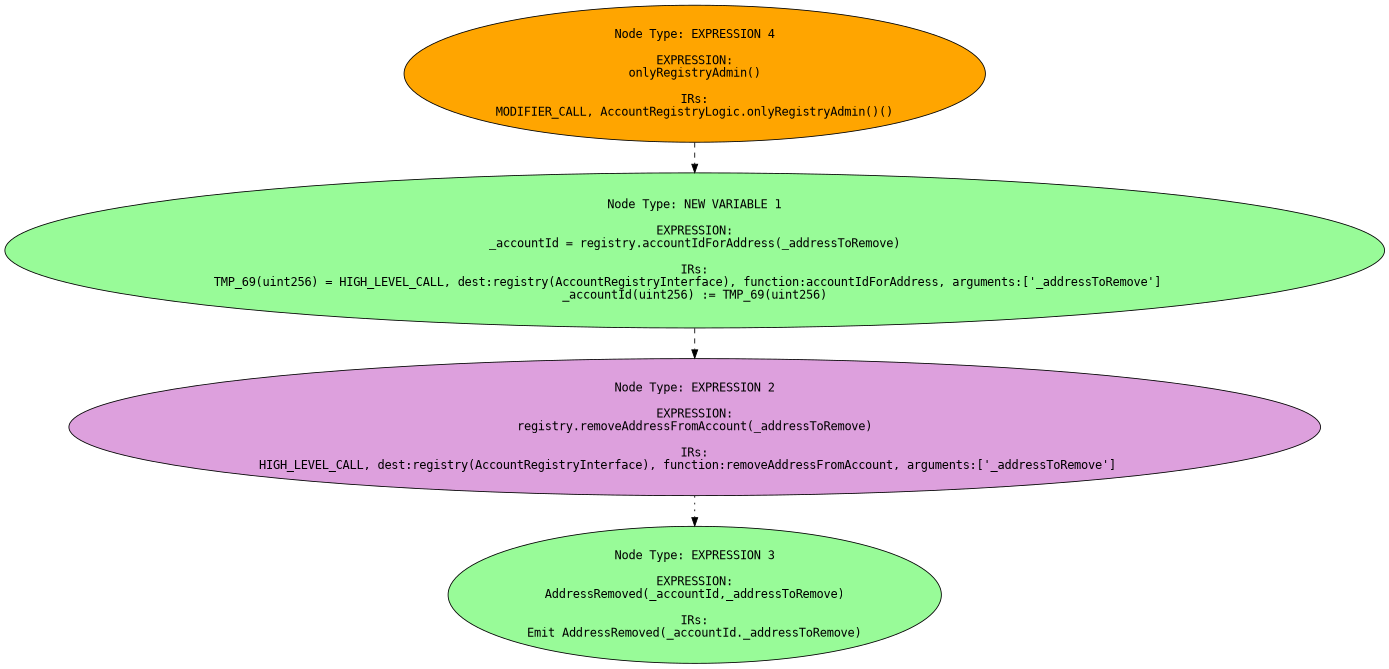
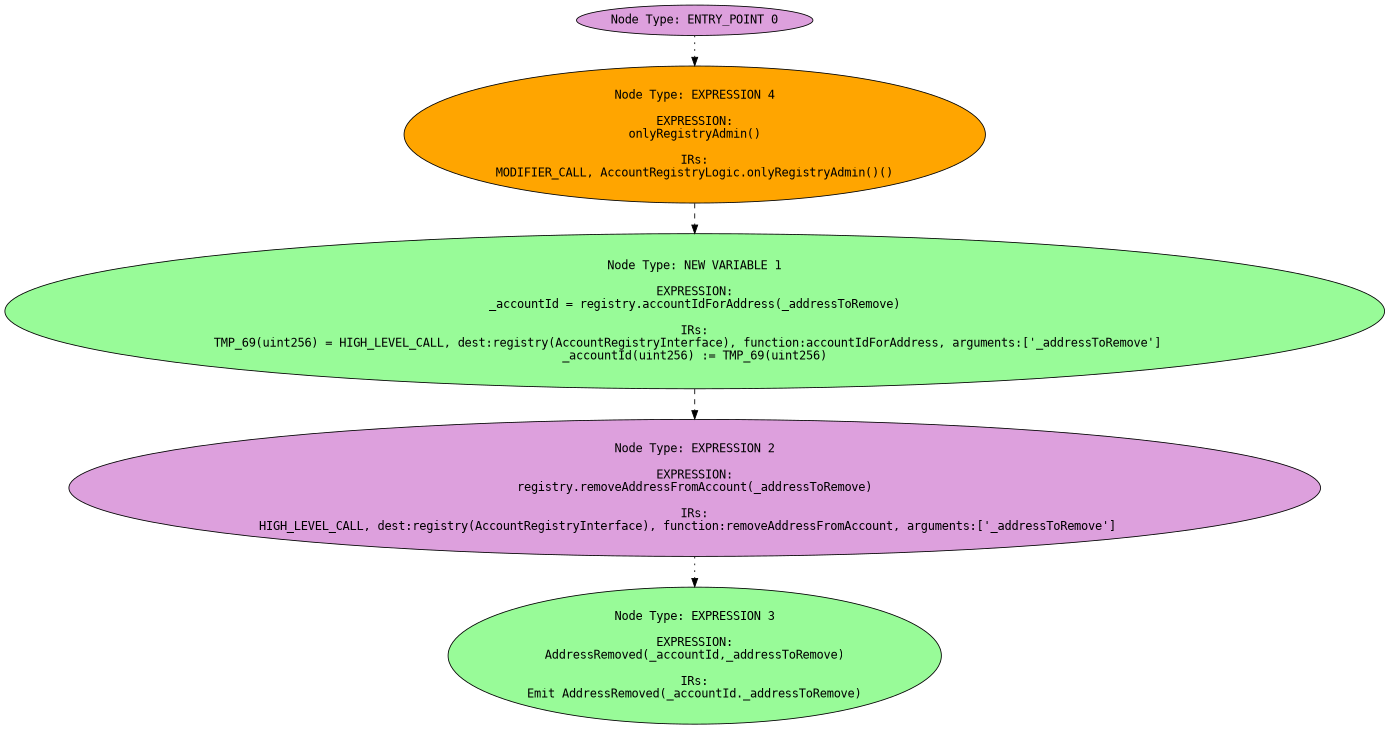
none -> (695, 20)
